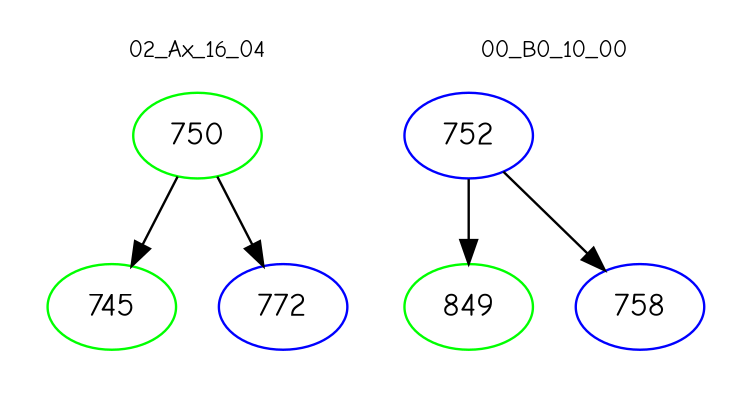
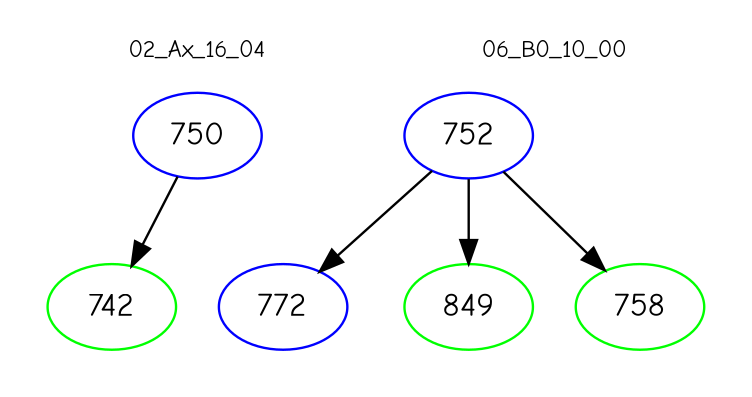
(554, 51) -> (554, 51)
(197, 136) -> (197, 136)
(235, 211) -> (401, 198)
(112, 307) -> (112, 307)
(640, 307) -> (640, 307)
